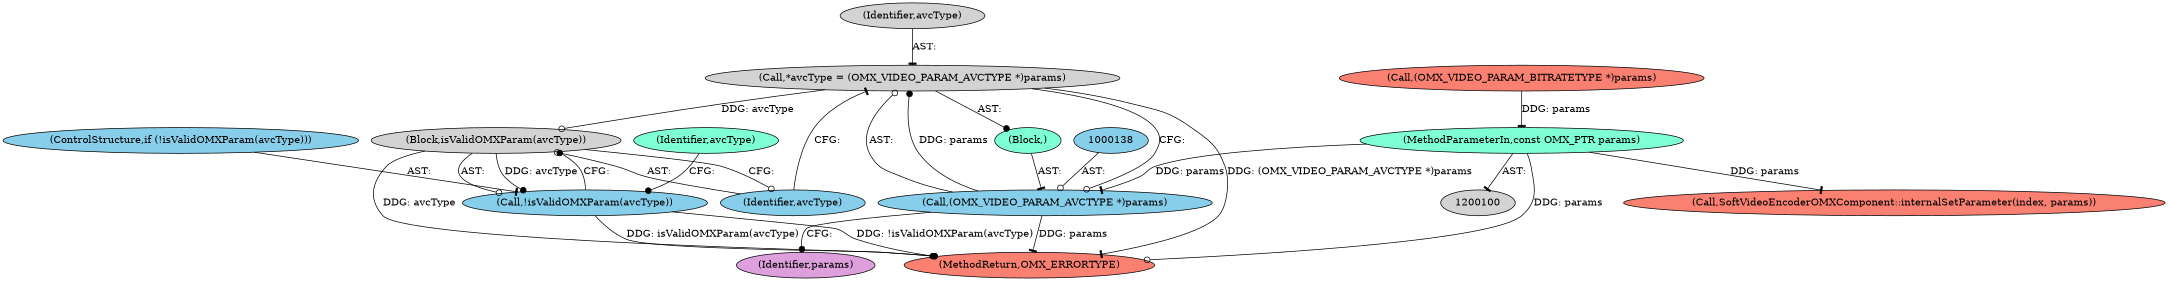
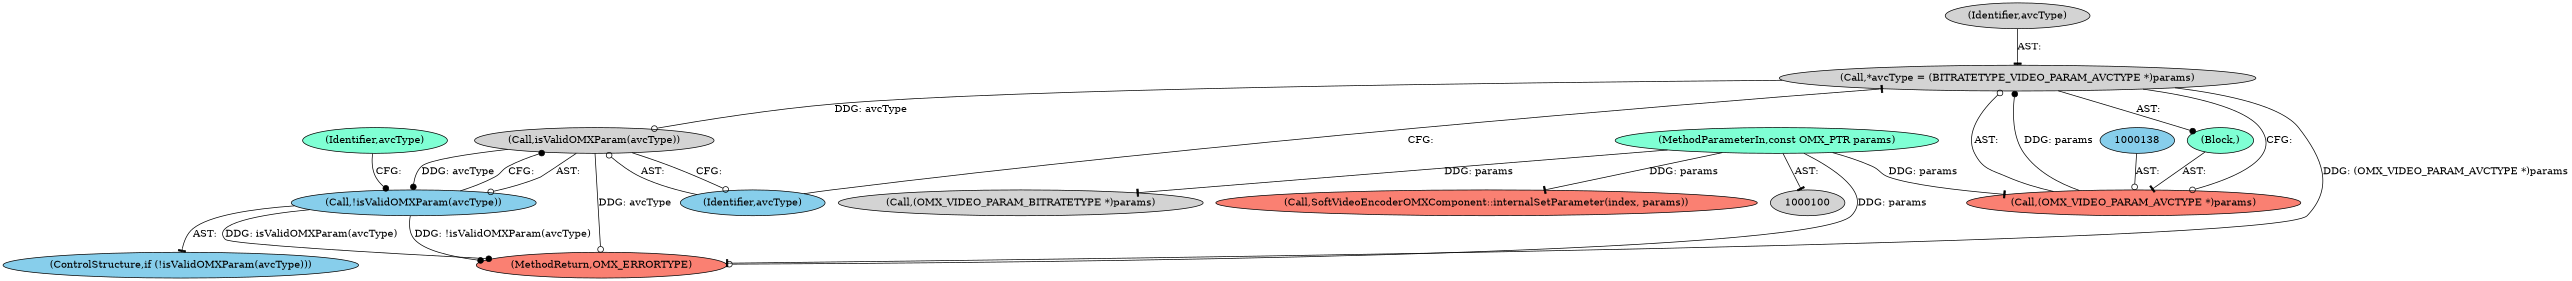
(913, 78) -> (2018, 78)
(1522, 78) -> (1021, 203)
(1522, 107) -> (1404, 171)
(496, 140) -> (594, 140)
(391, 173) -> (231, 214)
(1045, 203) -> (2134, 203)
(1478, 203) -> (1808, 203)
(1038, 232) -> none
(806, 265) -> none
